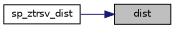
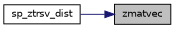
(143, 14) -> (143, 14)
